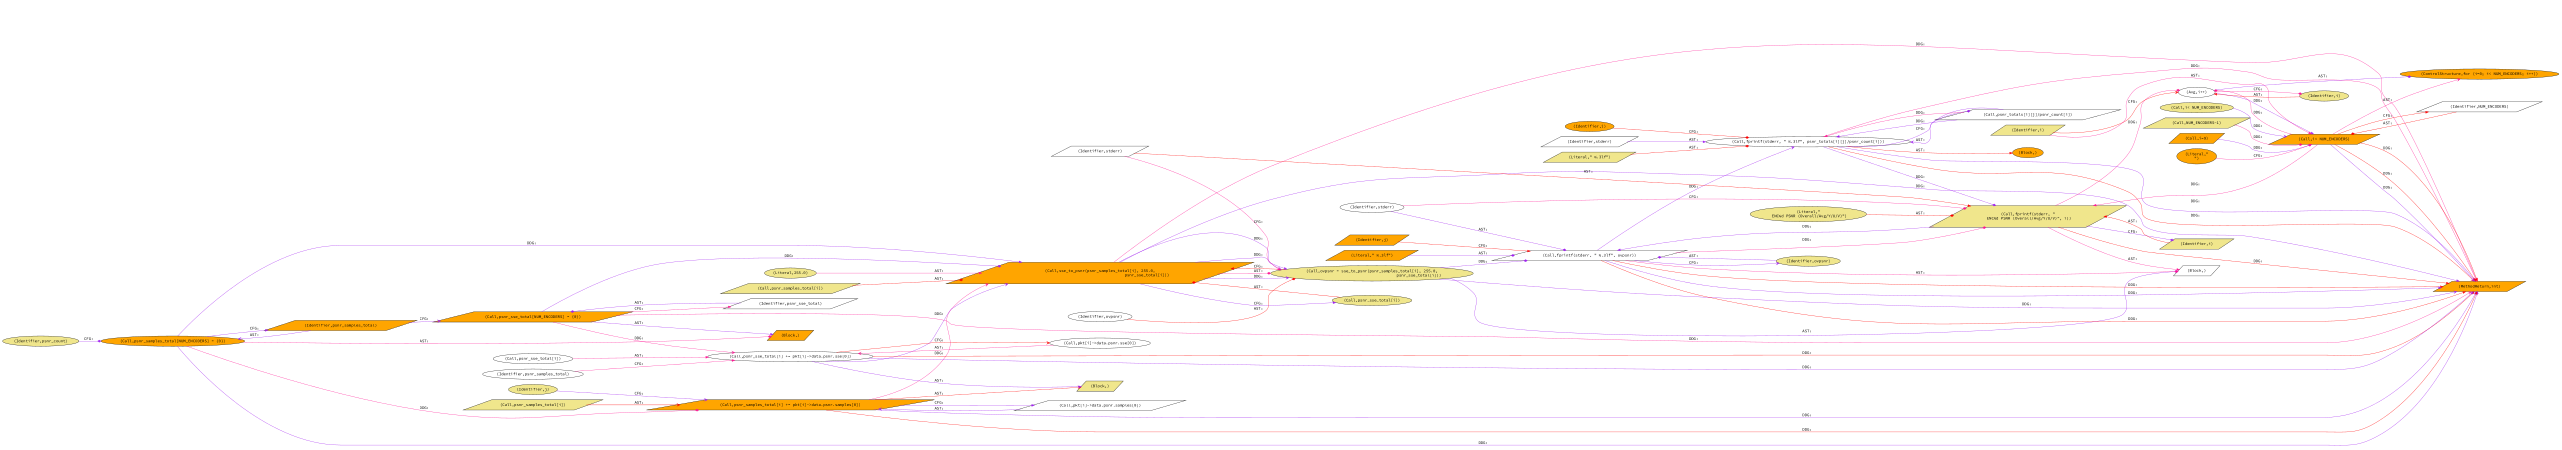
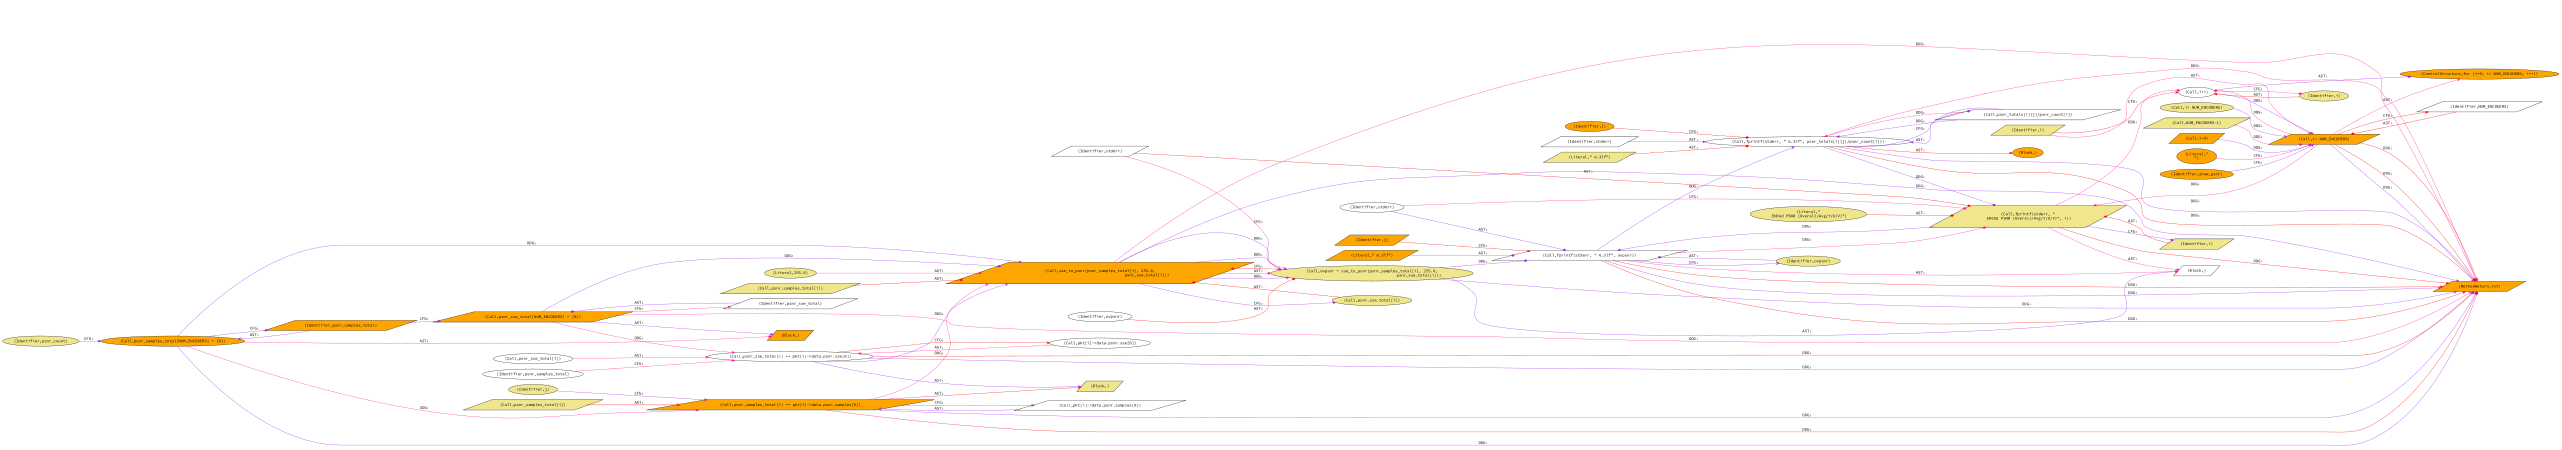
(2197, 92) -> (2197, 92)
none -> (2197, 174)
